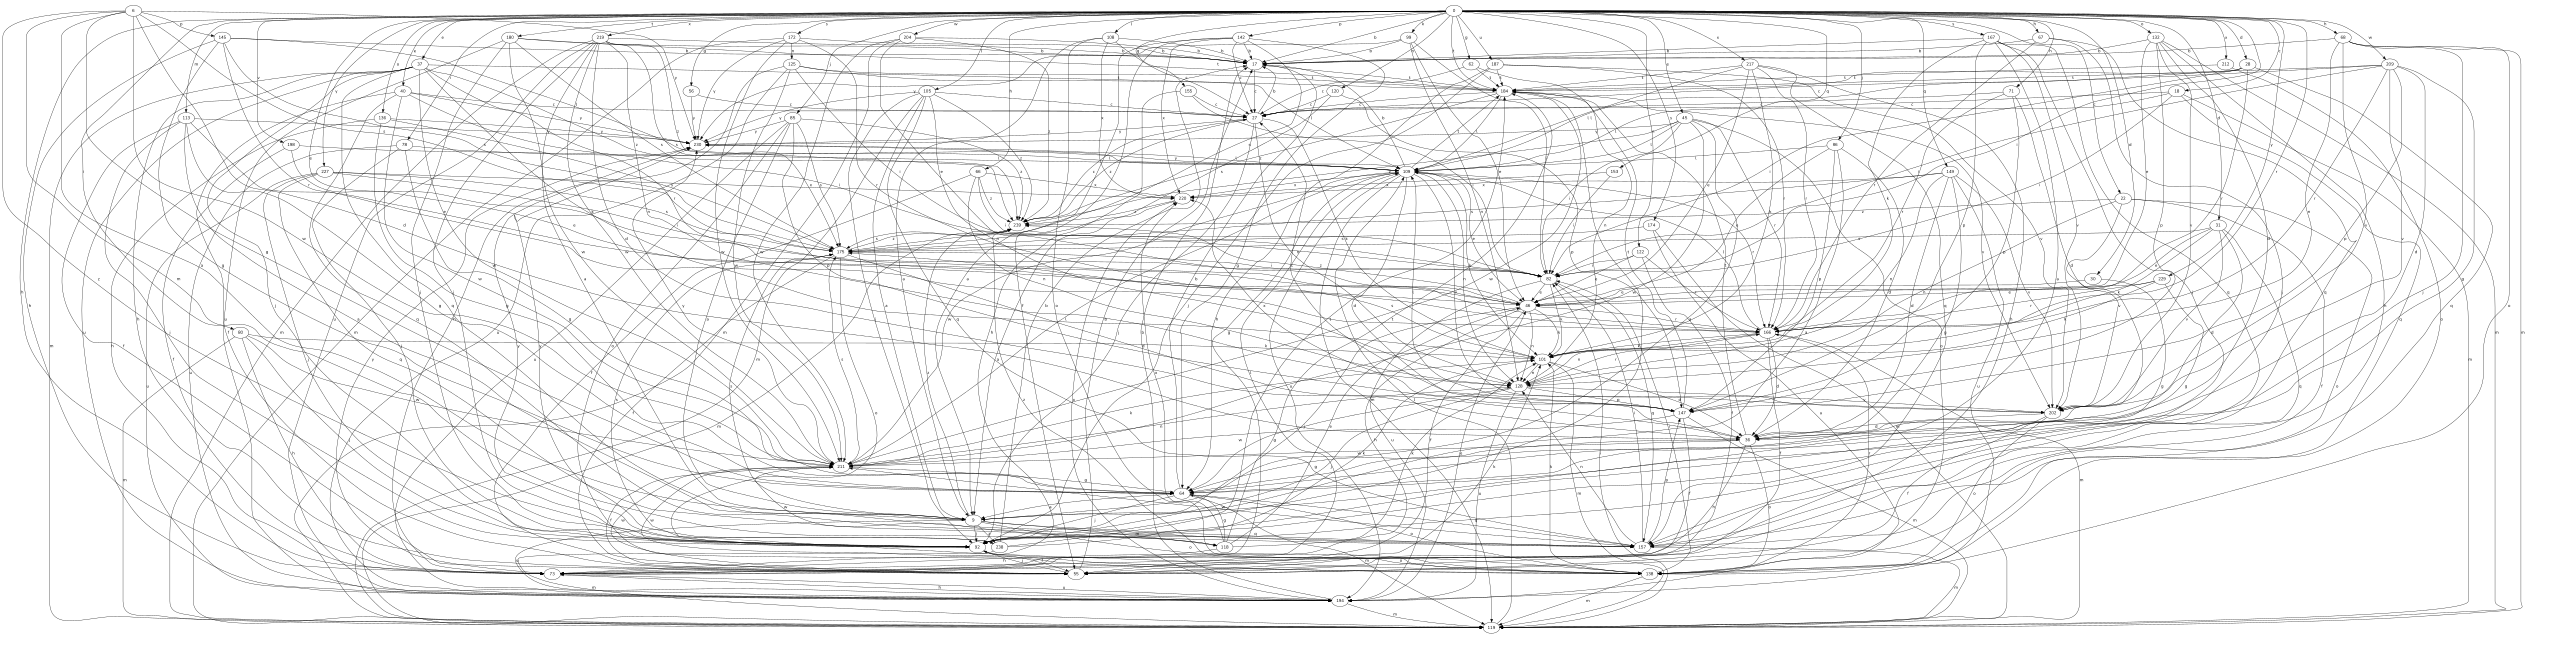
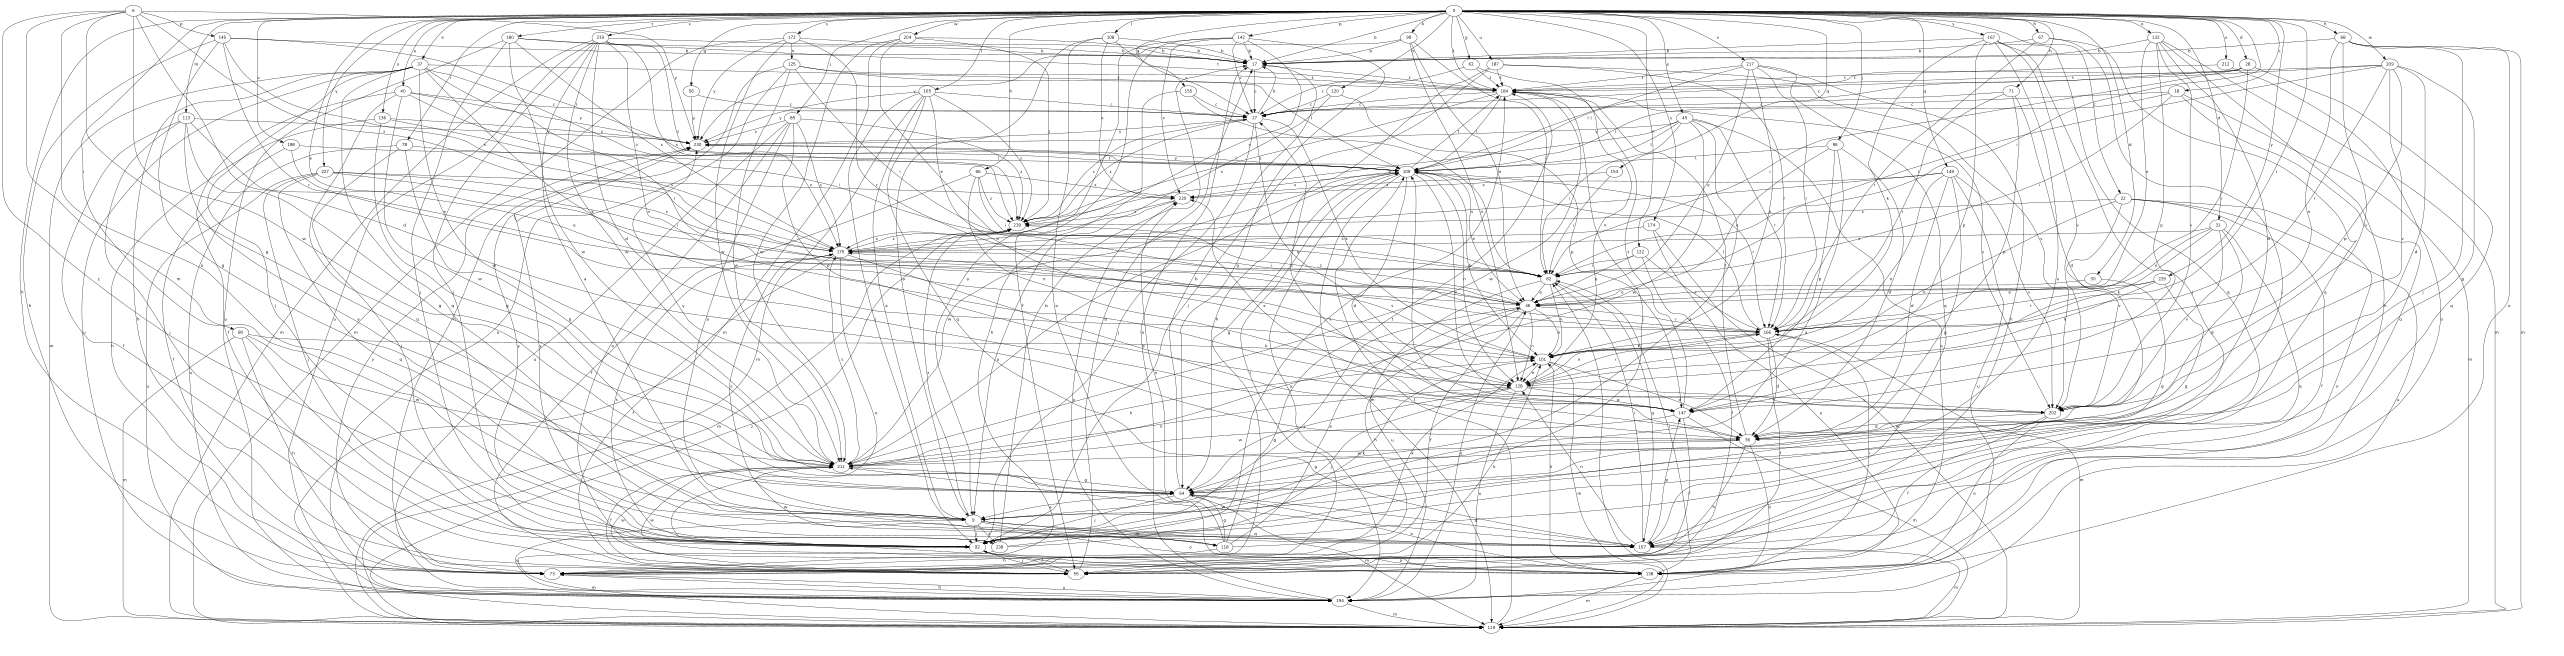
(1353, 91) -> none
none -> (2073, 481)
(1125, 490) -> (548, 605)
